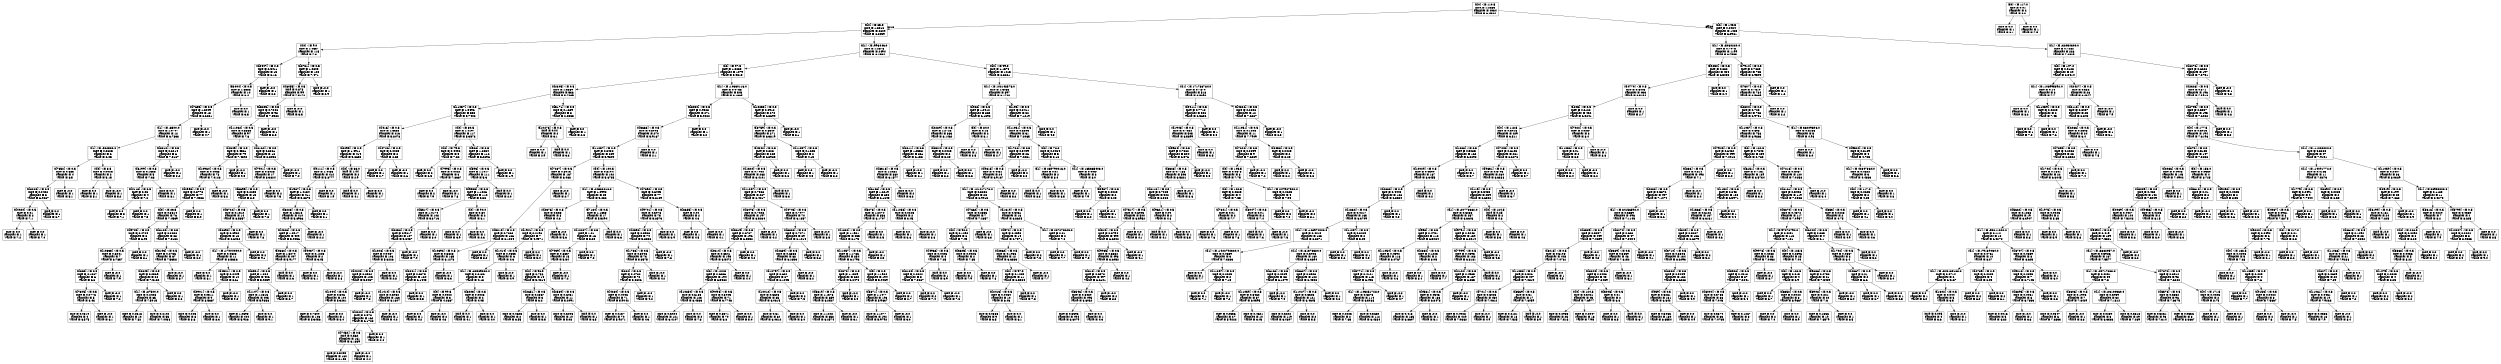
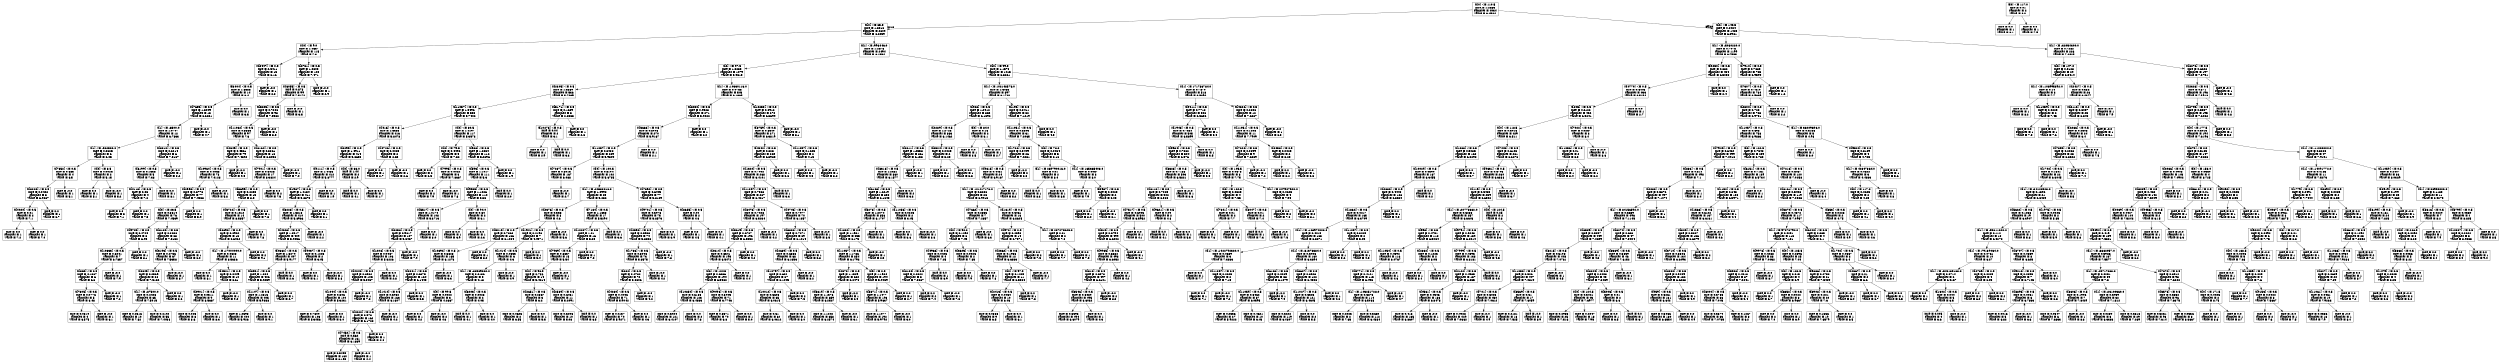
none -> (479, 162)
none -> (2036, 194)
(533, 203) -> (529, 224)
(2022, 306) -> (2024, 308)
